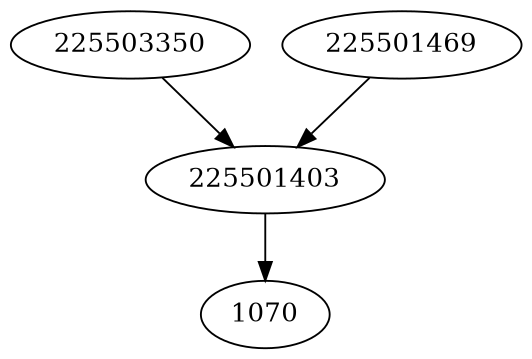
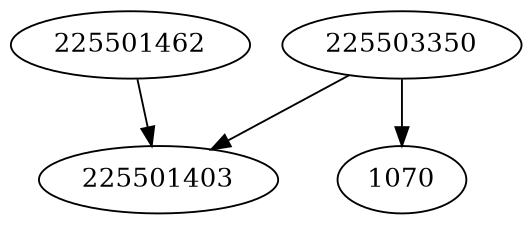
(402, 45) -> (130, 45)
(265, 238) -> (402, 103)
